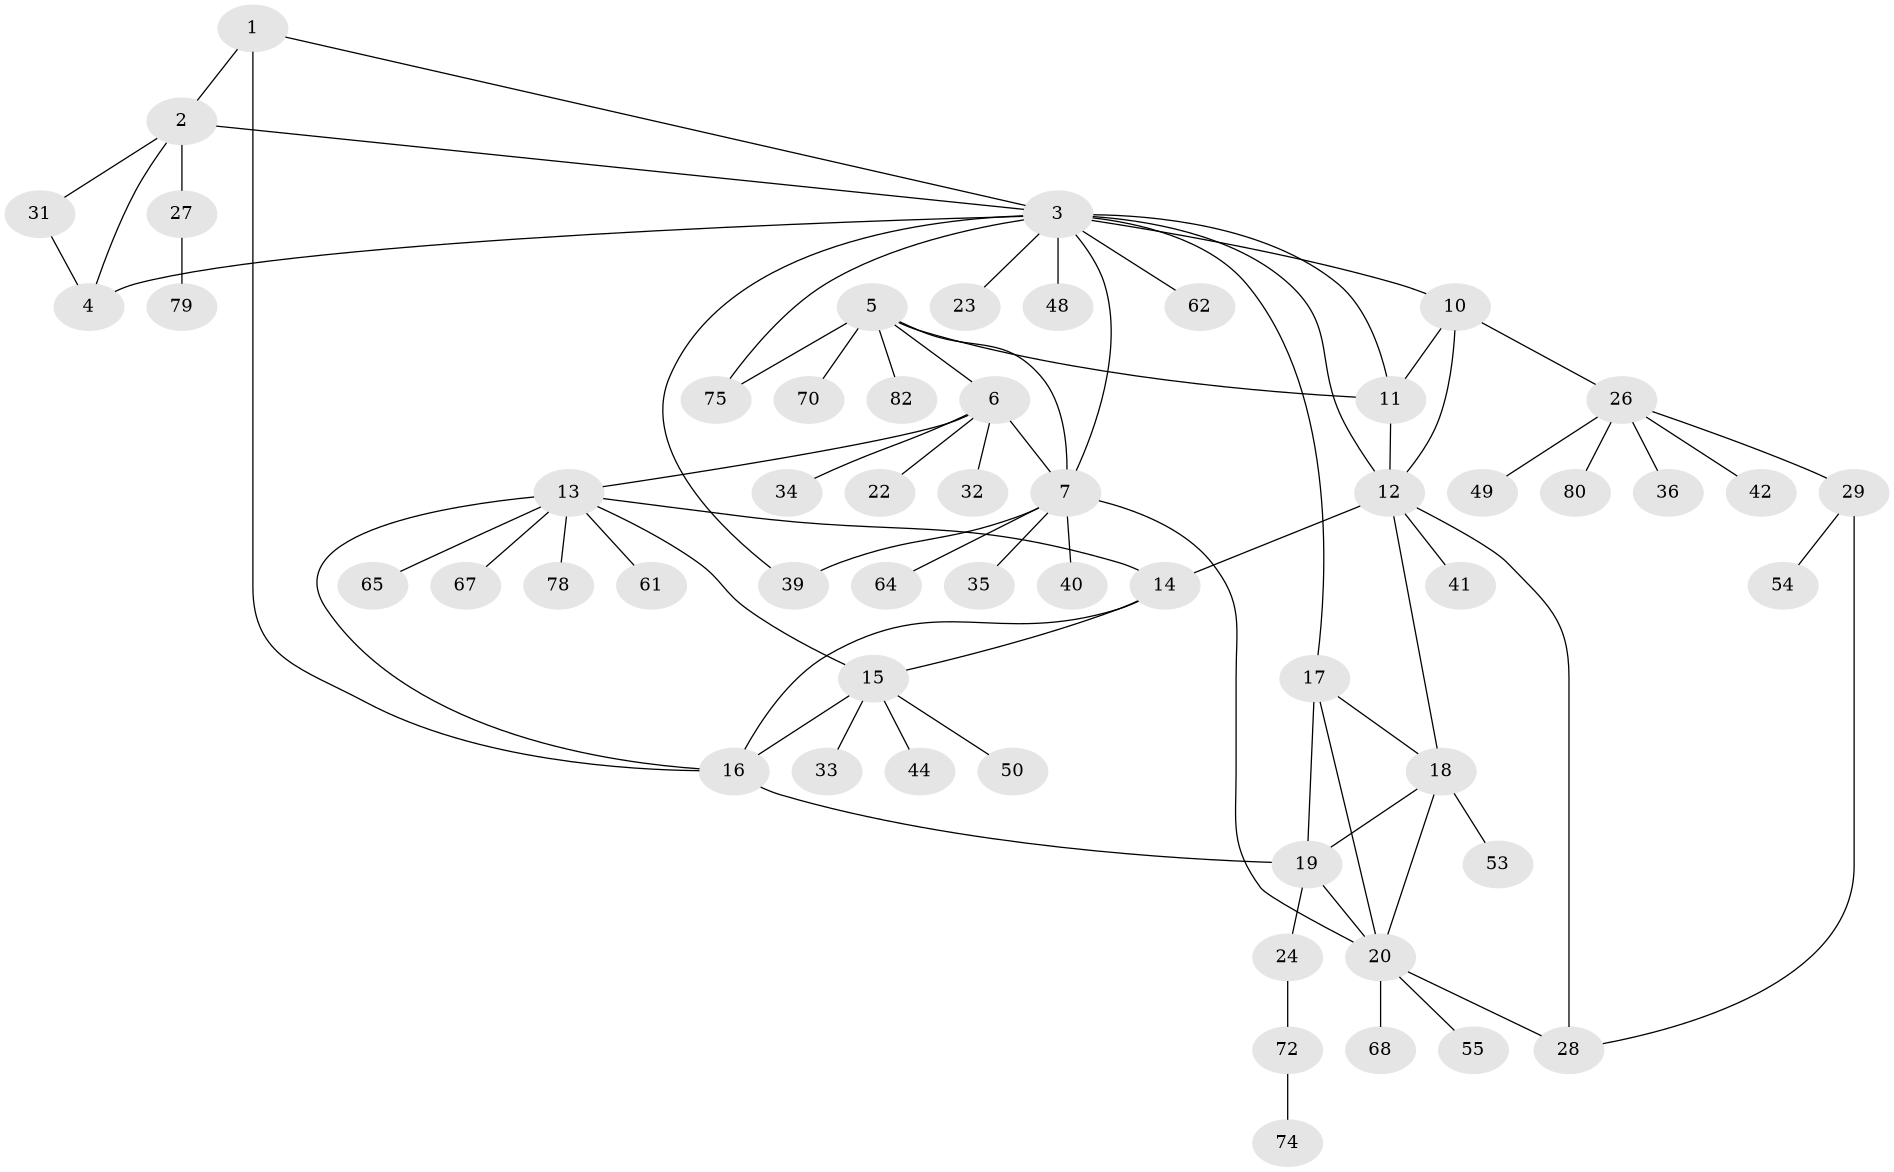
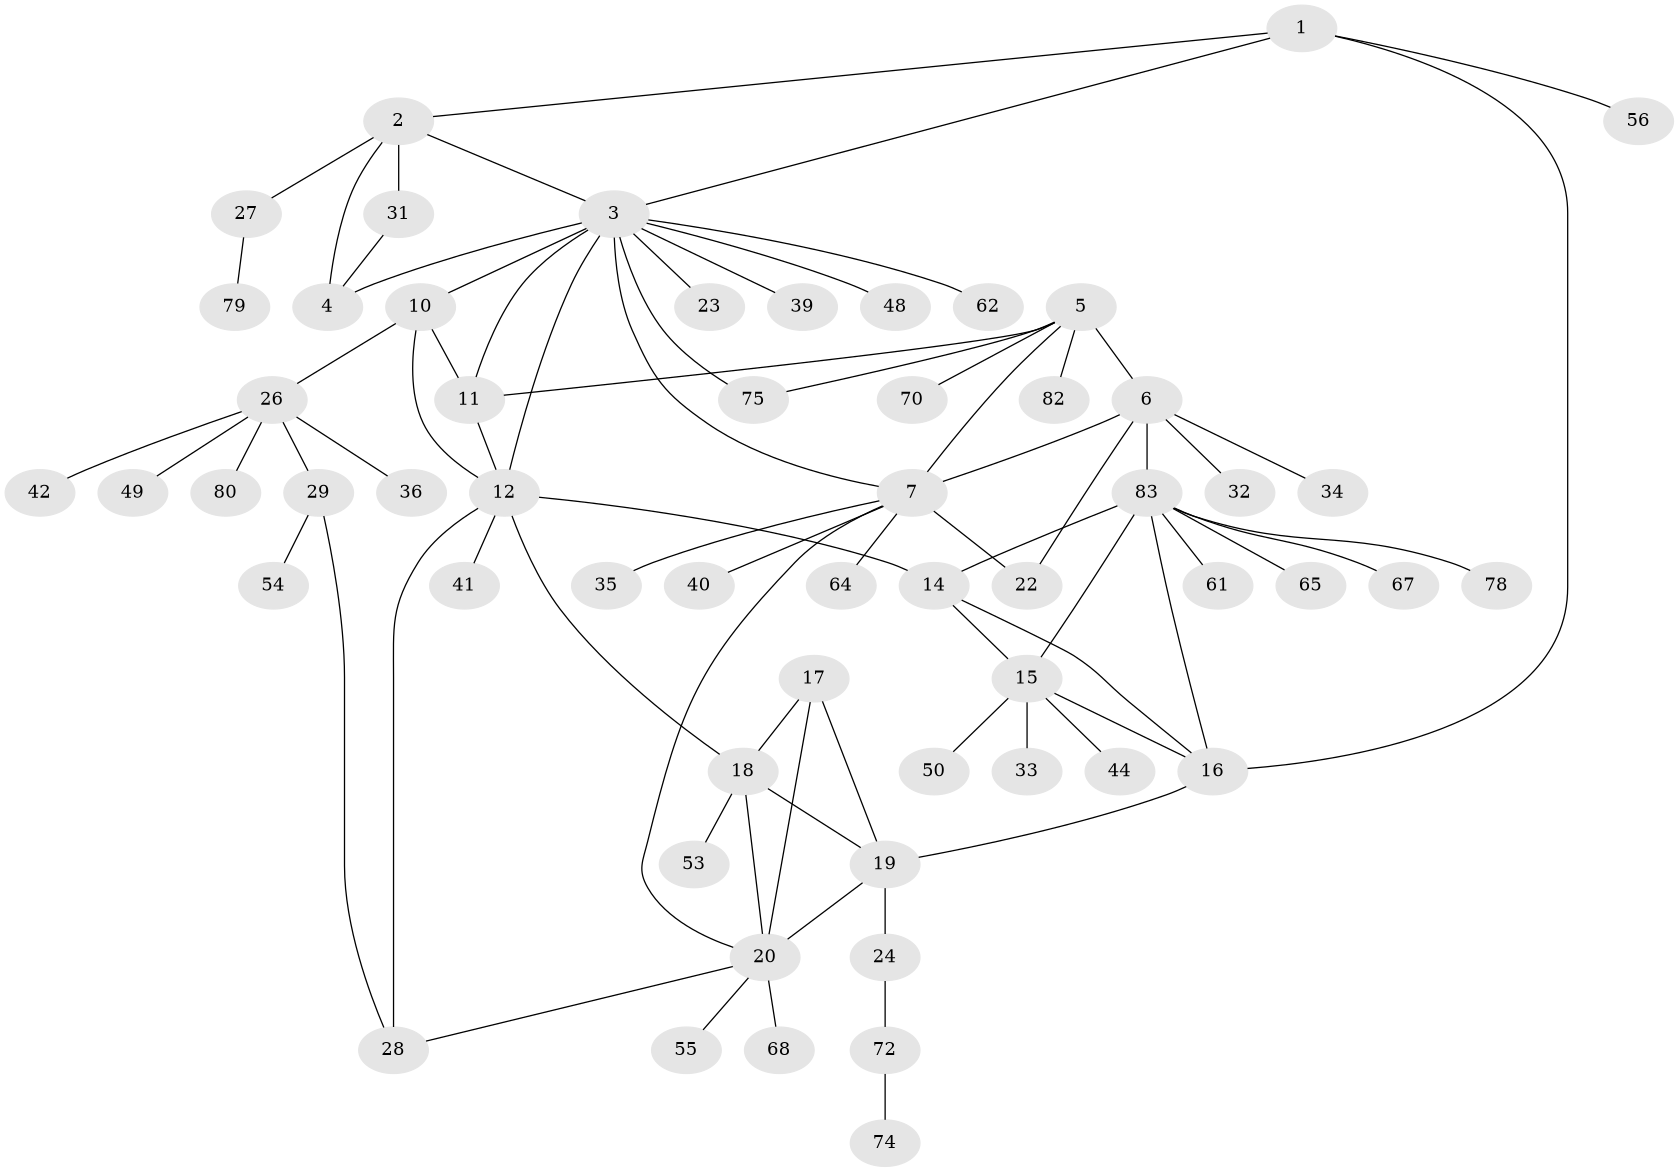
none -> (1639, 121)
(1298, 379) -> none
(569, 493) -> (1147, 493)
(930, 539) -> (969, 539)
